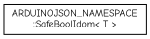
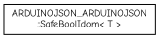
(75, 19) -> (80, 19)
